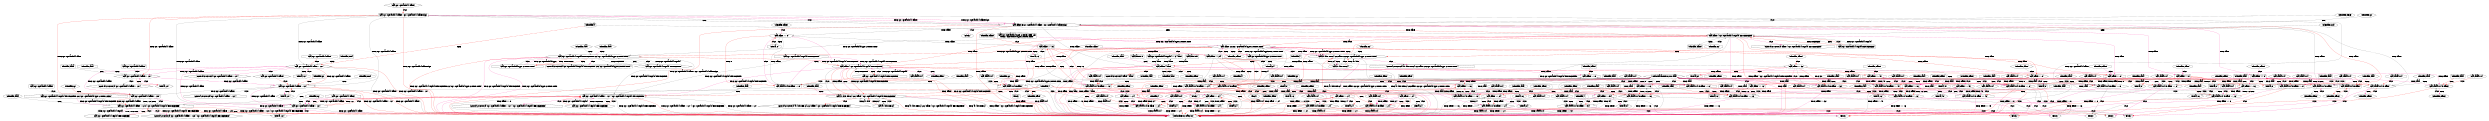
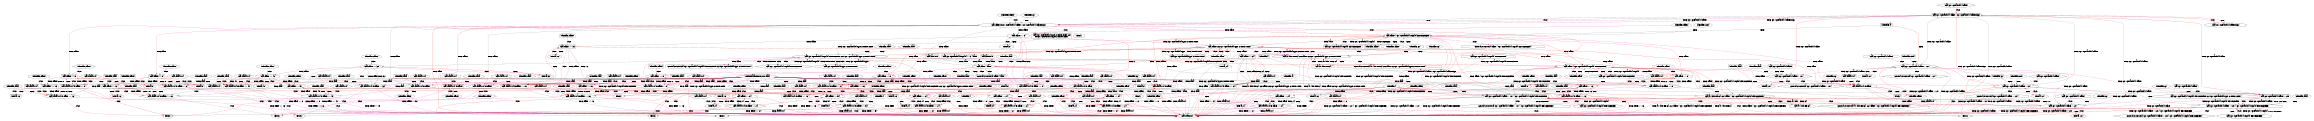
none -> (2226, 25)
(1940, 96) -> none
(1183, 116) -> (1187, 116)
